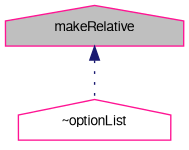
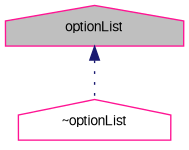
(95, 28) -> (95, 28)
